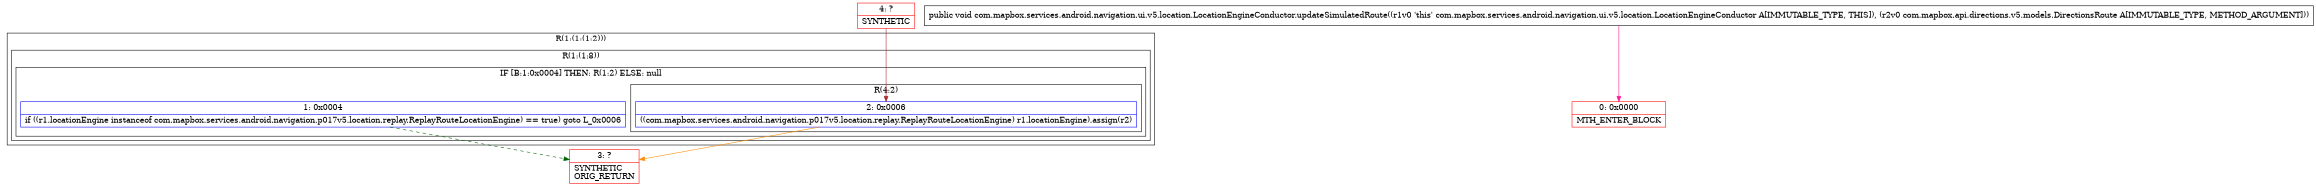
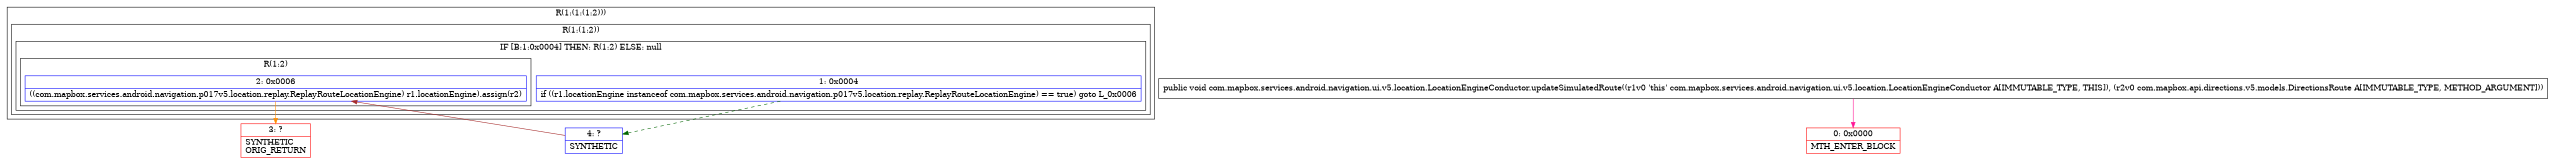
(886, 16) -> (594, 141)
(581, 57) -> (581, 31)
(886, 91) -> (276, 65)
(507, 148) -> (678, 123)
